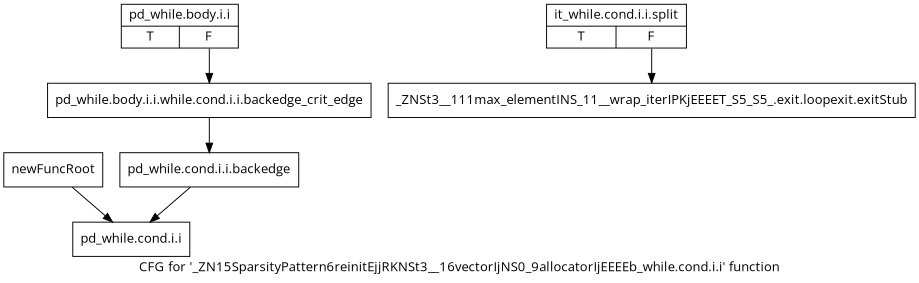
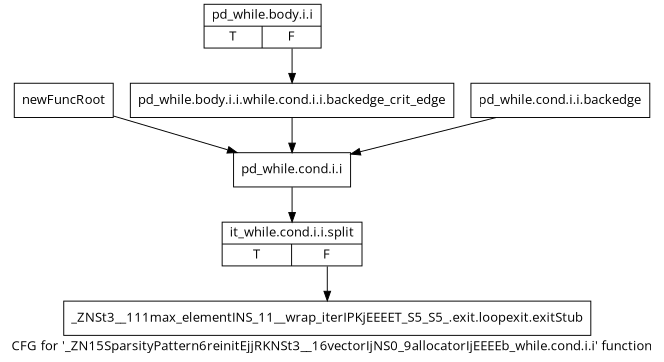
(209, 130) -> (292, 130)
none -> (292, 200)
